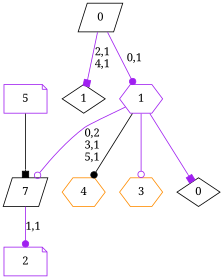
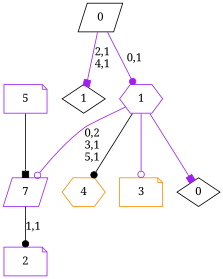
(26, 192) -> (26, 192)
(141, 192) -> (141, 192)
(26, 224) -> (26, 224)
